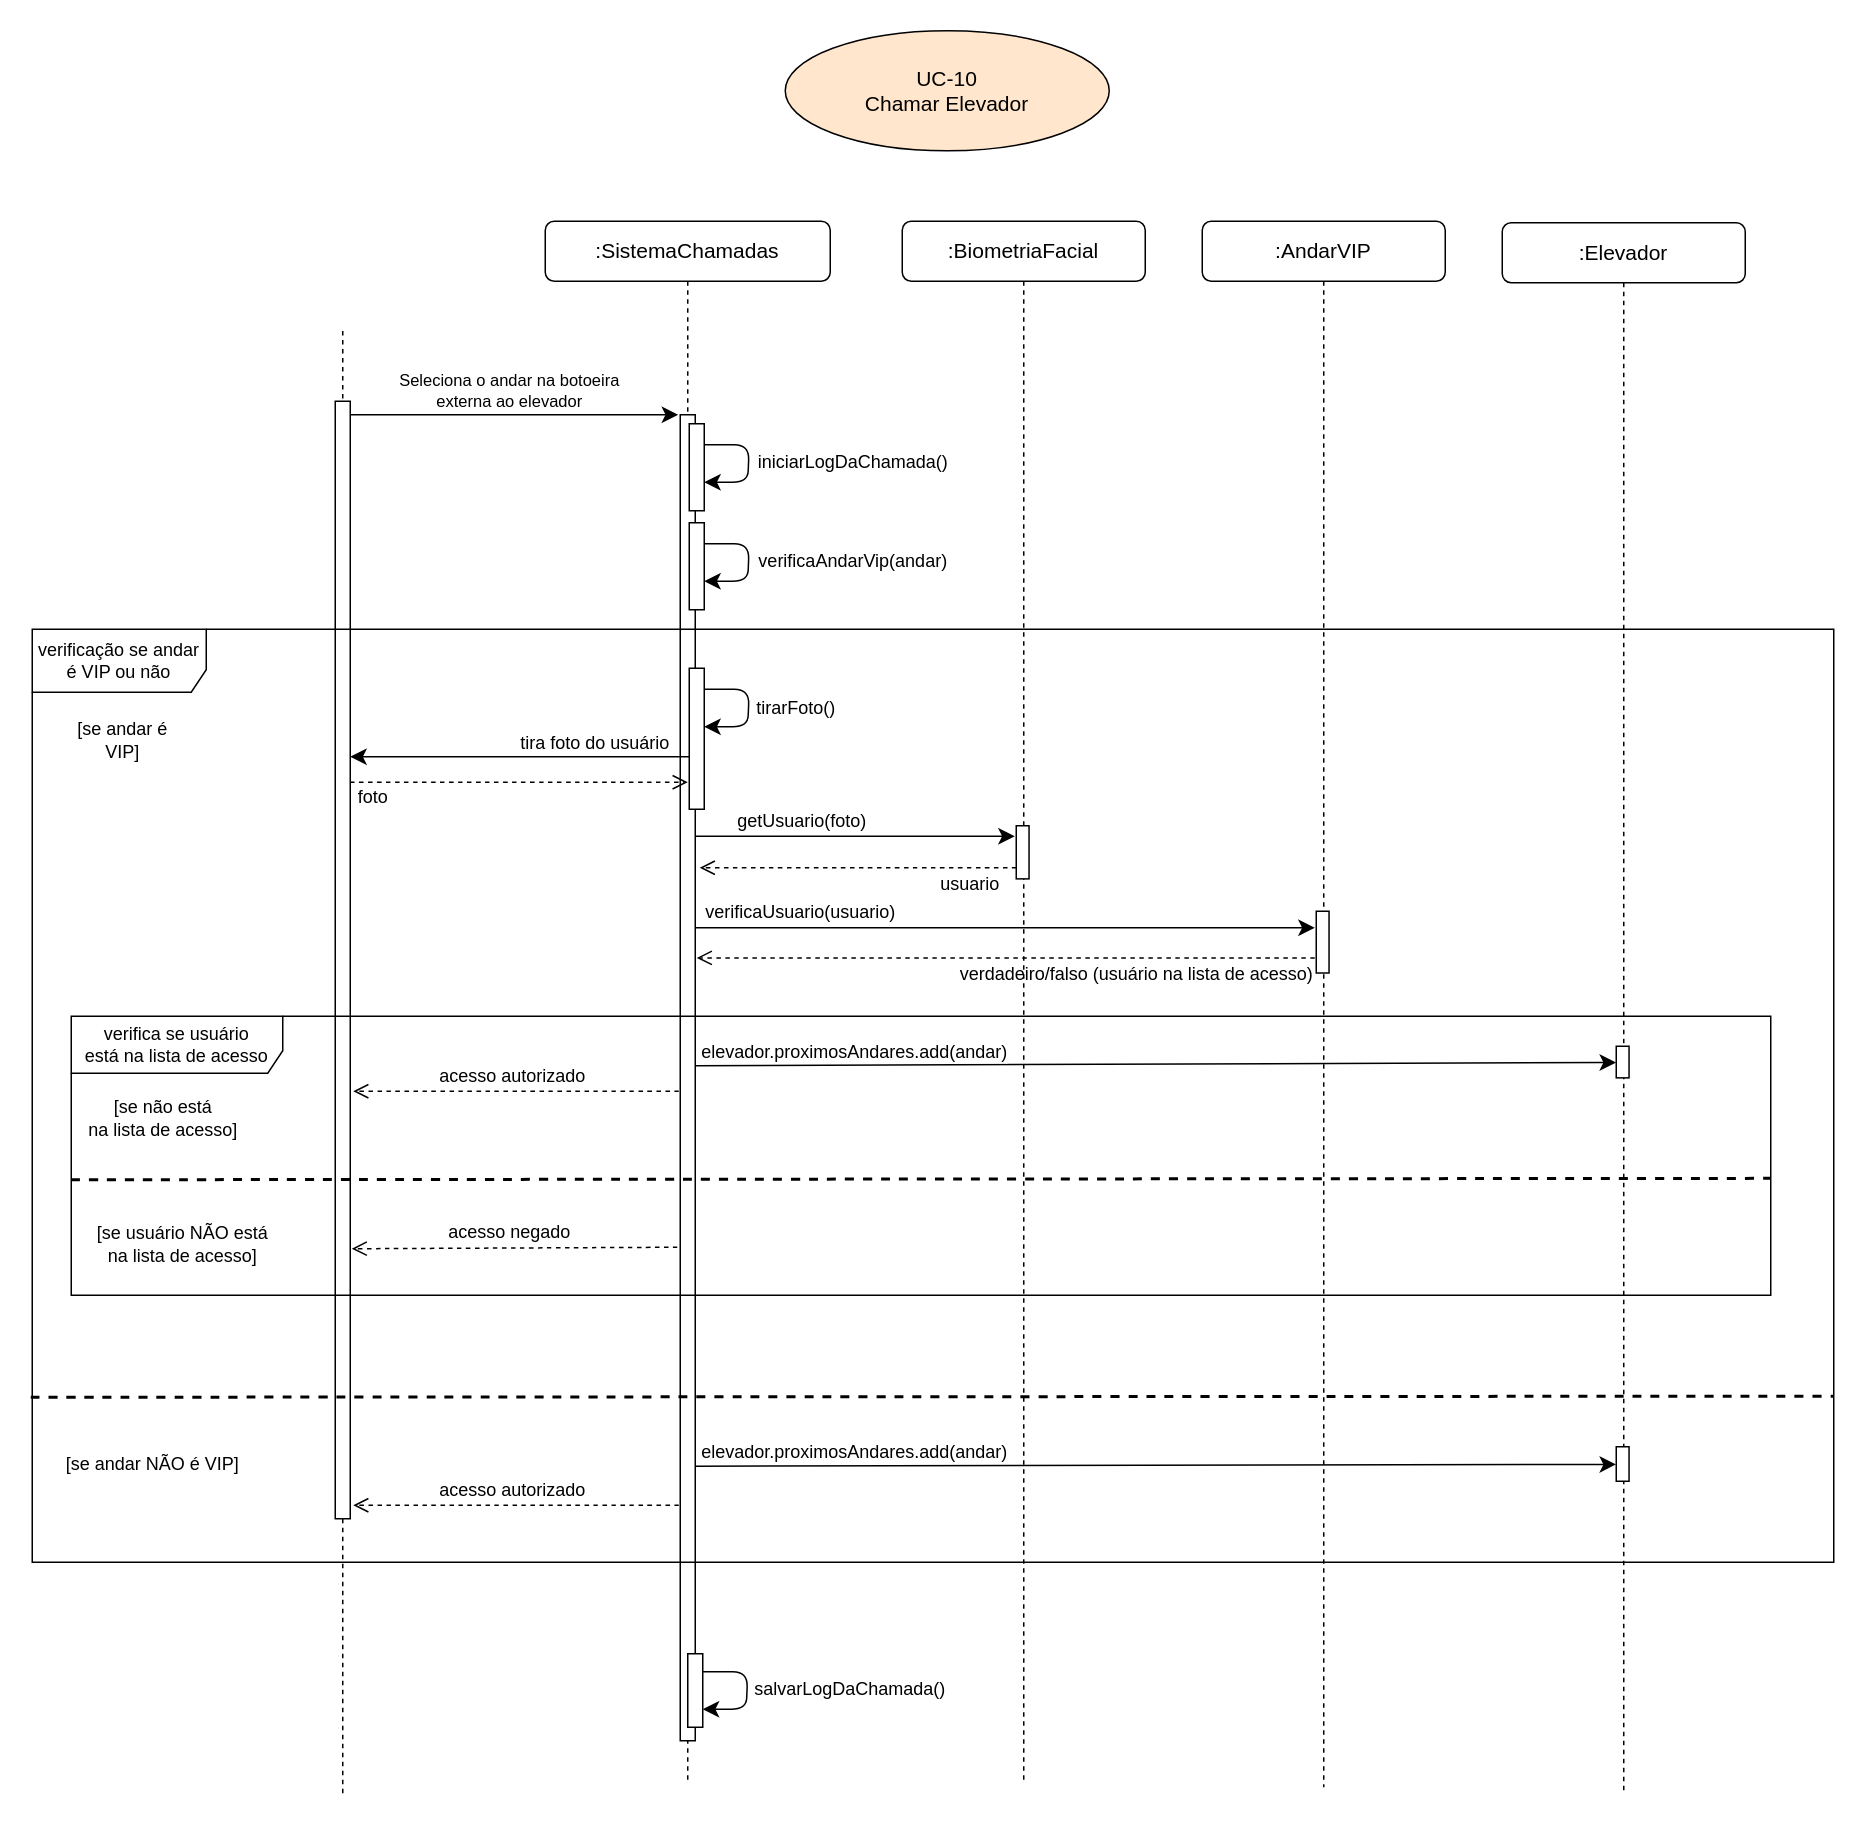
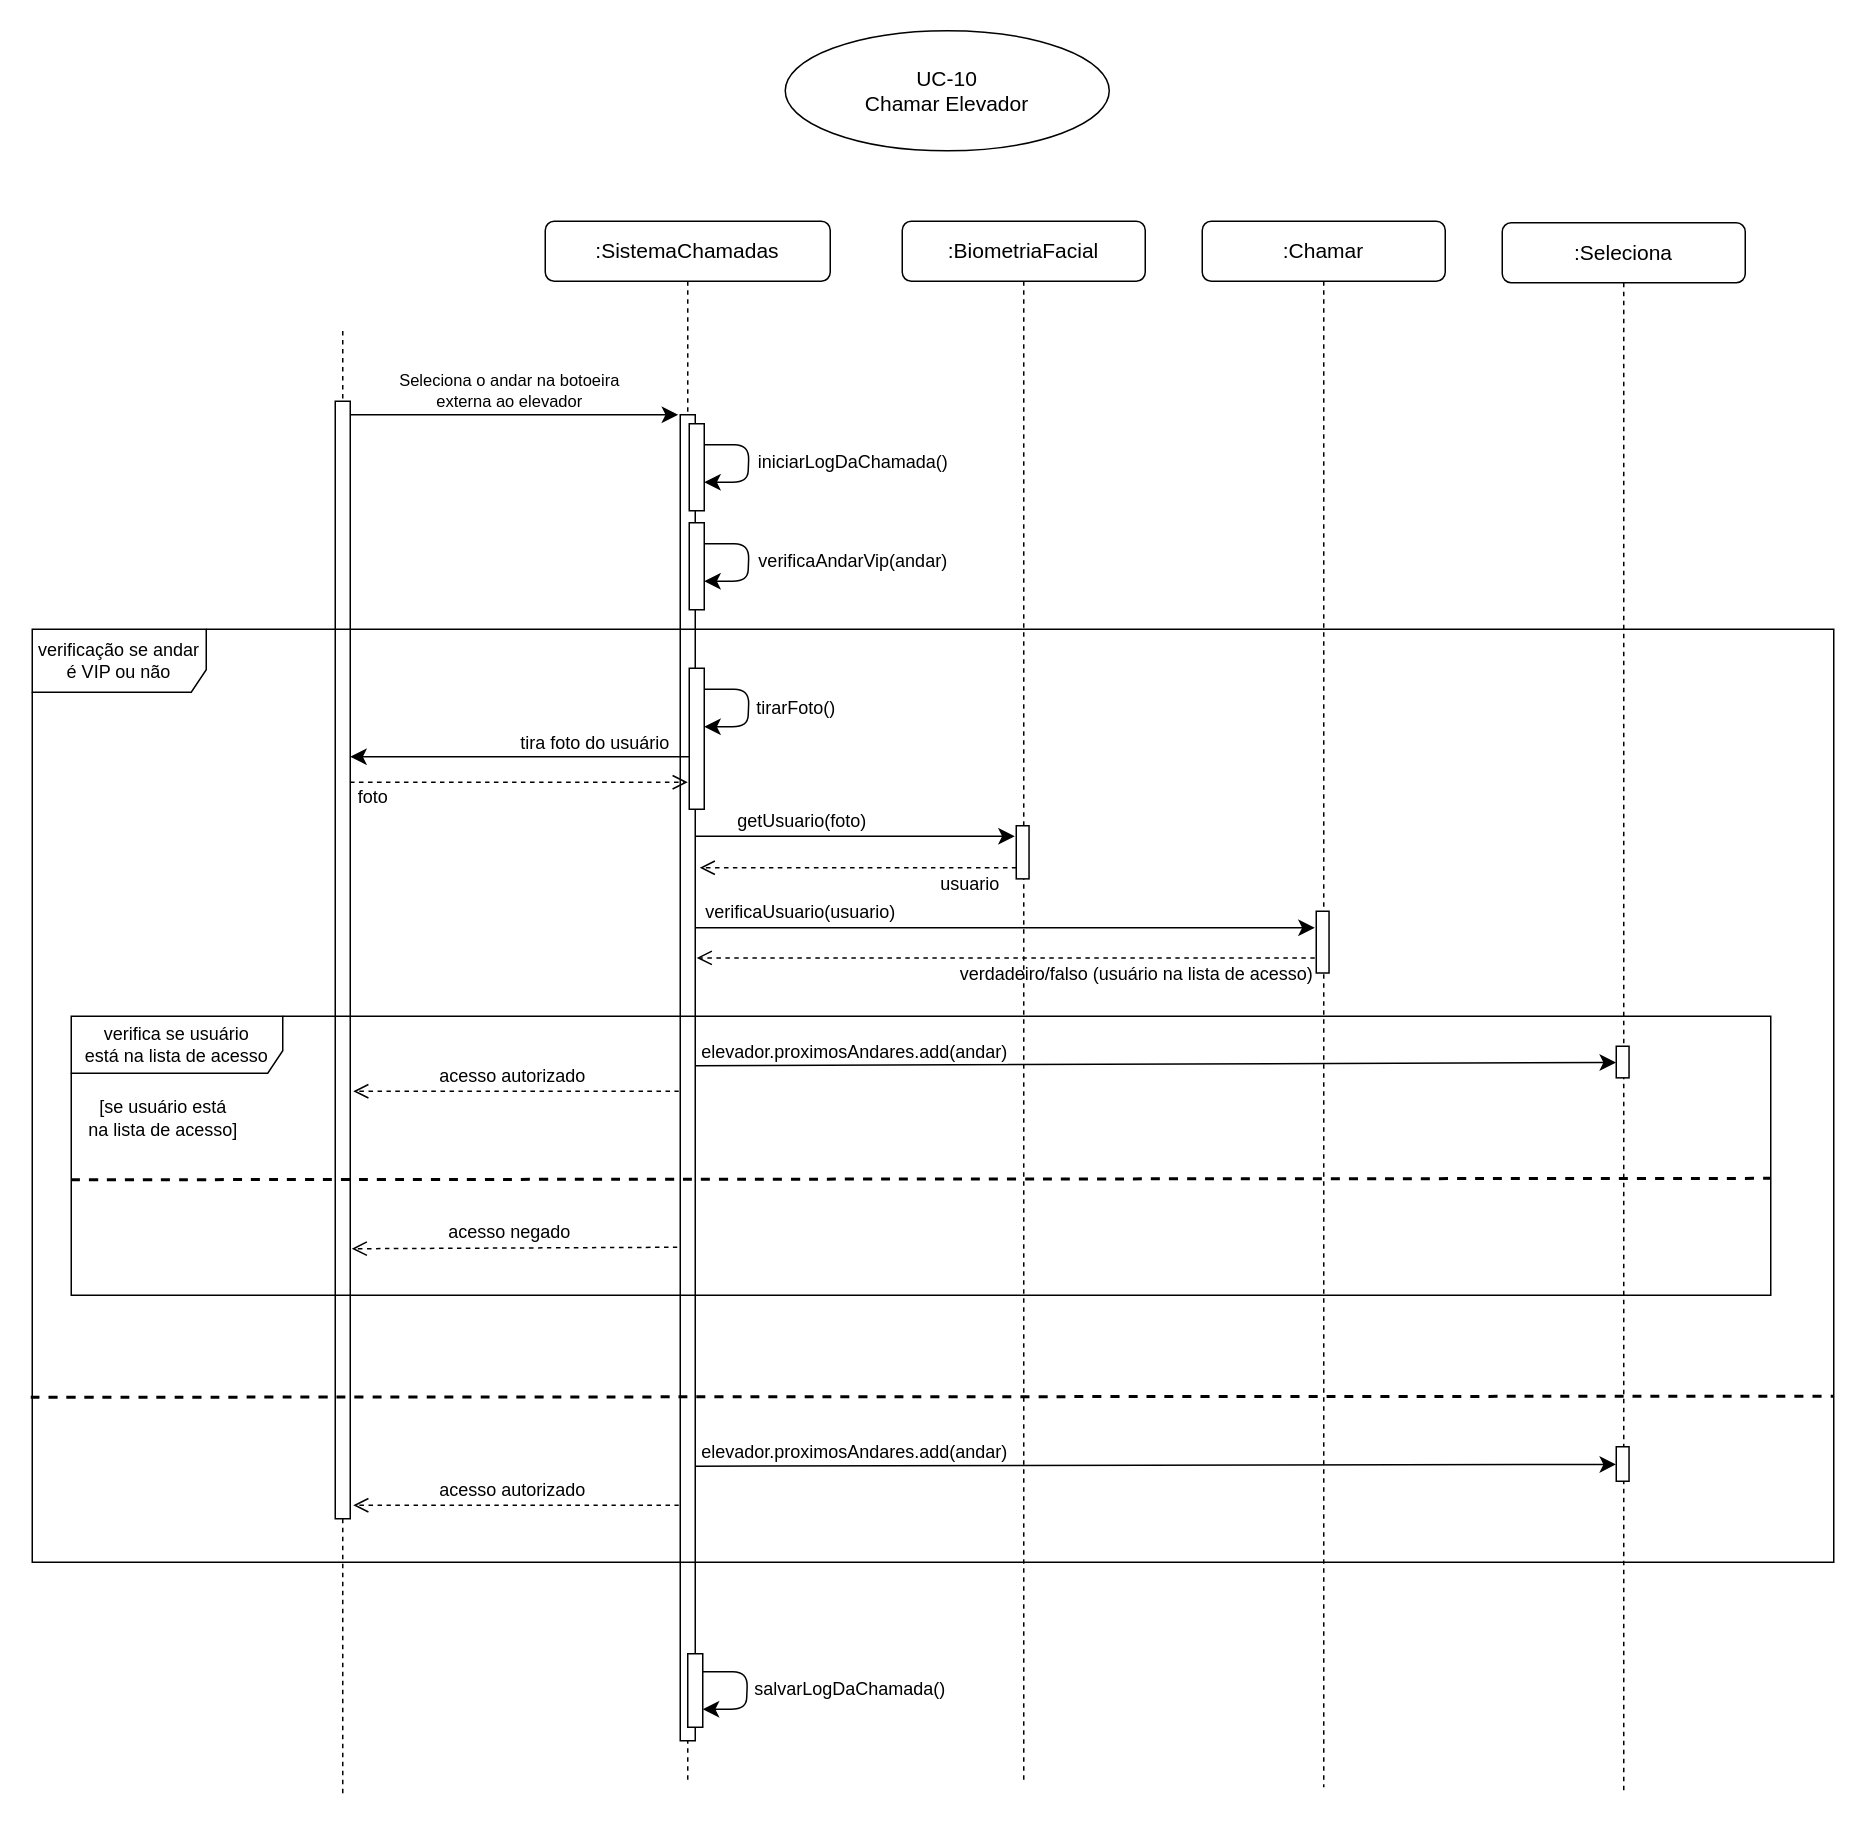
(947, 91) -> (947, 91)
(1324, 251) -> (1324, 251)
(1624, 253) -> (1624, 253)
(122, 740) -> none
(164, 1118) -> (164, 1118)
(182, 1244) -> none
(152, 1465) -> none
